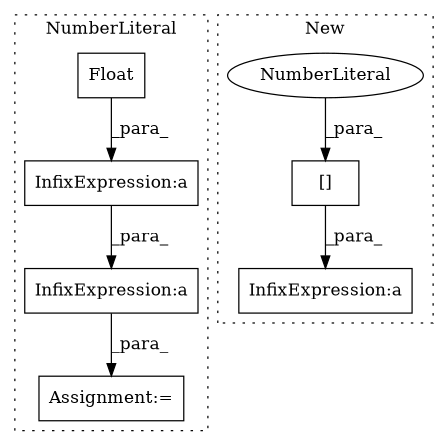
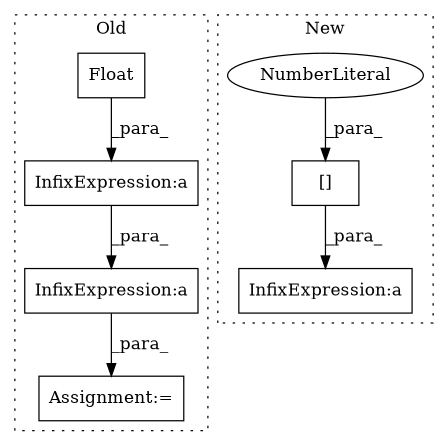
(111, 29) -> (111, 29)
